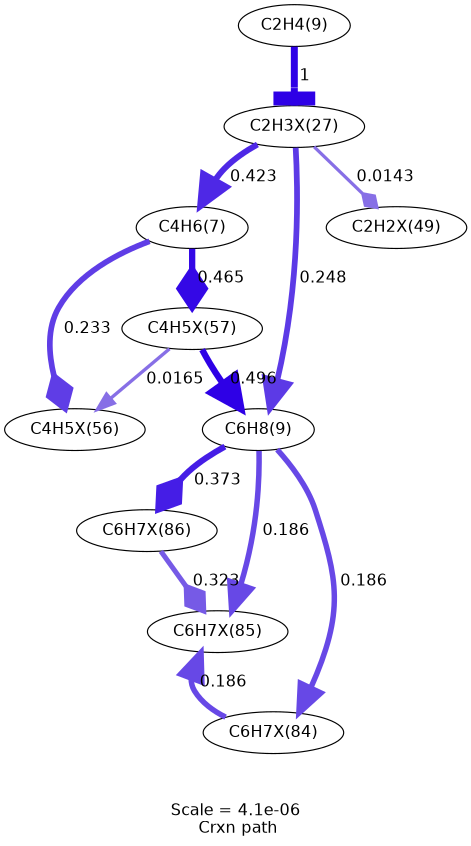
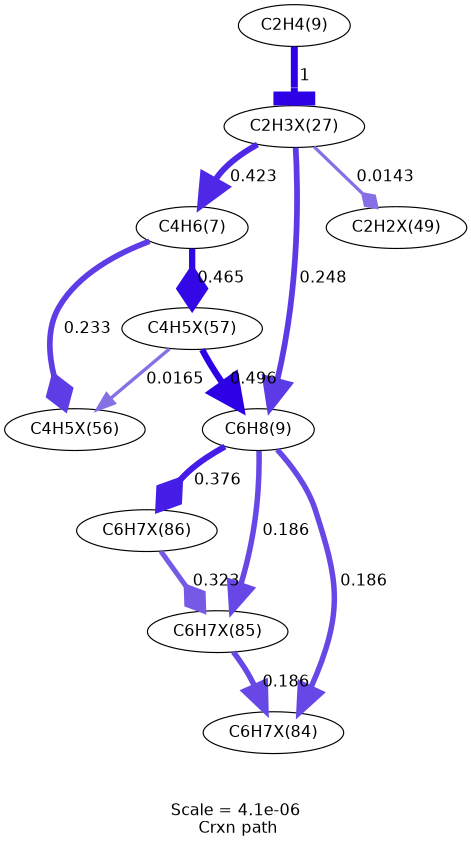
(215, 480) -> (215, 480)
(203, 702) -> (245, 669)
